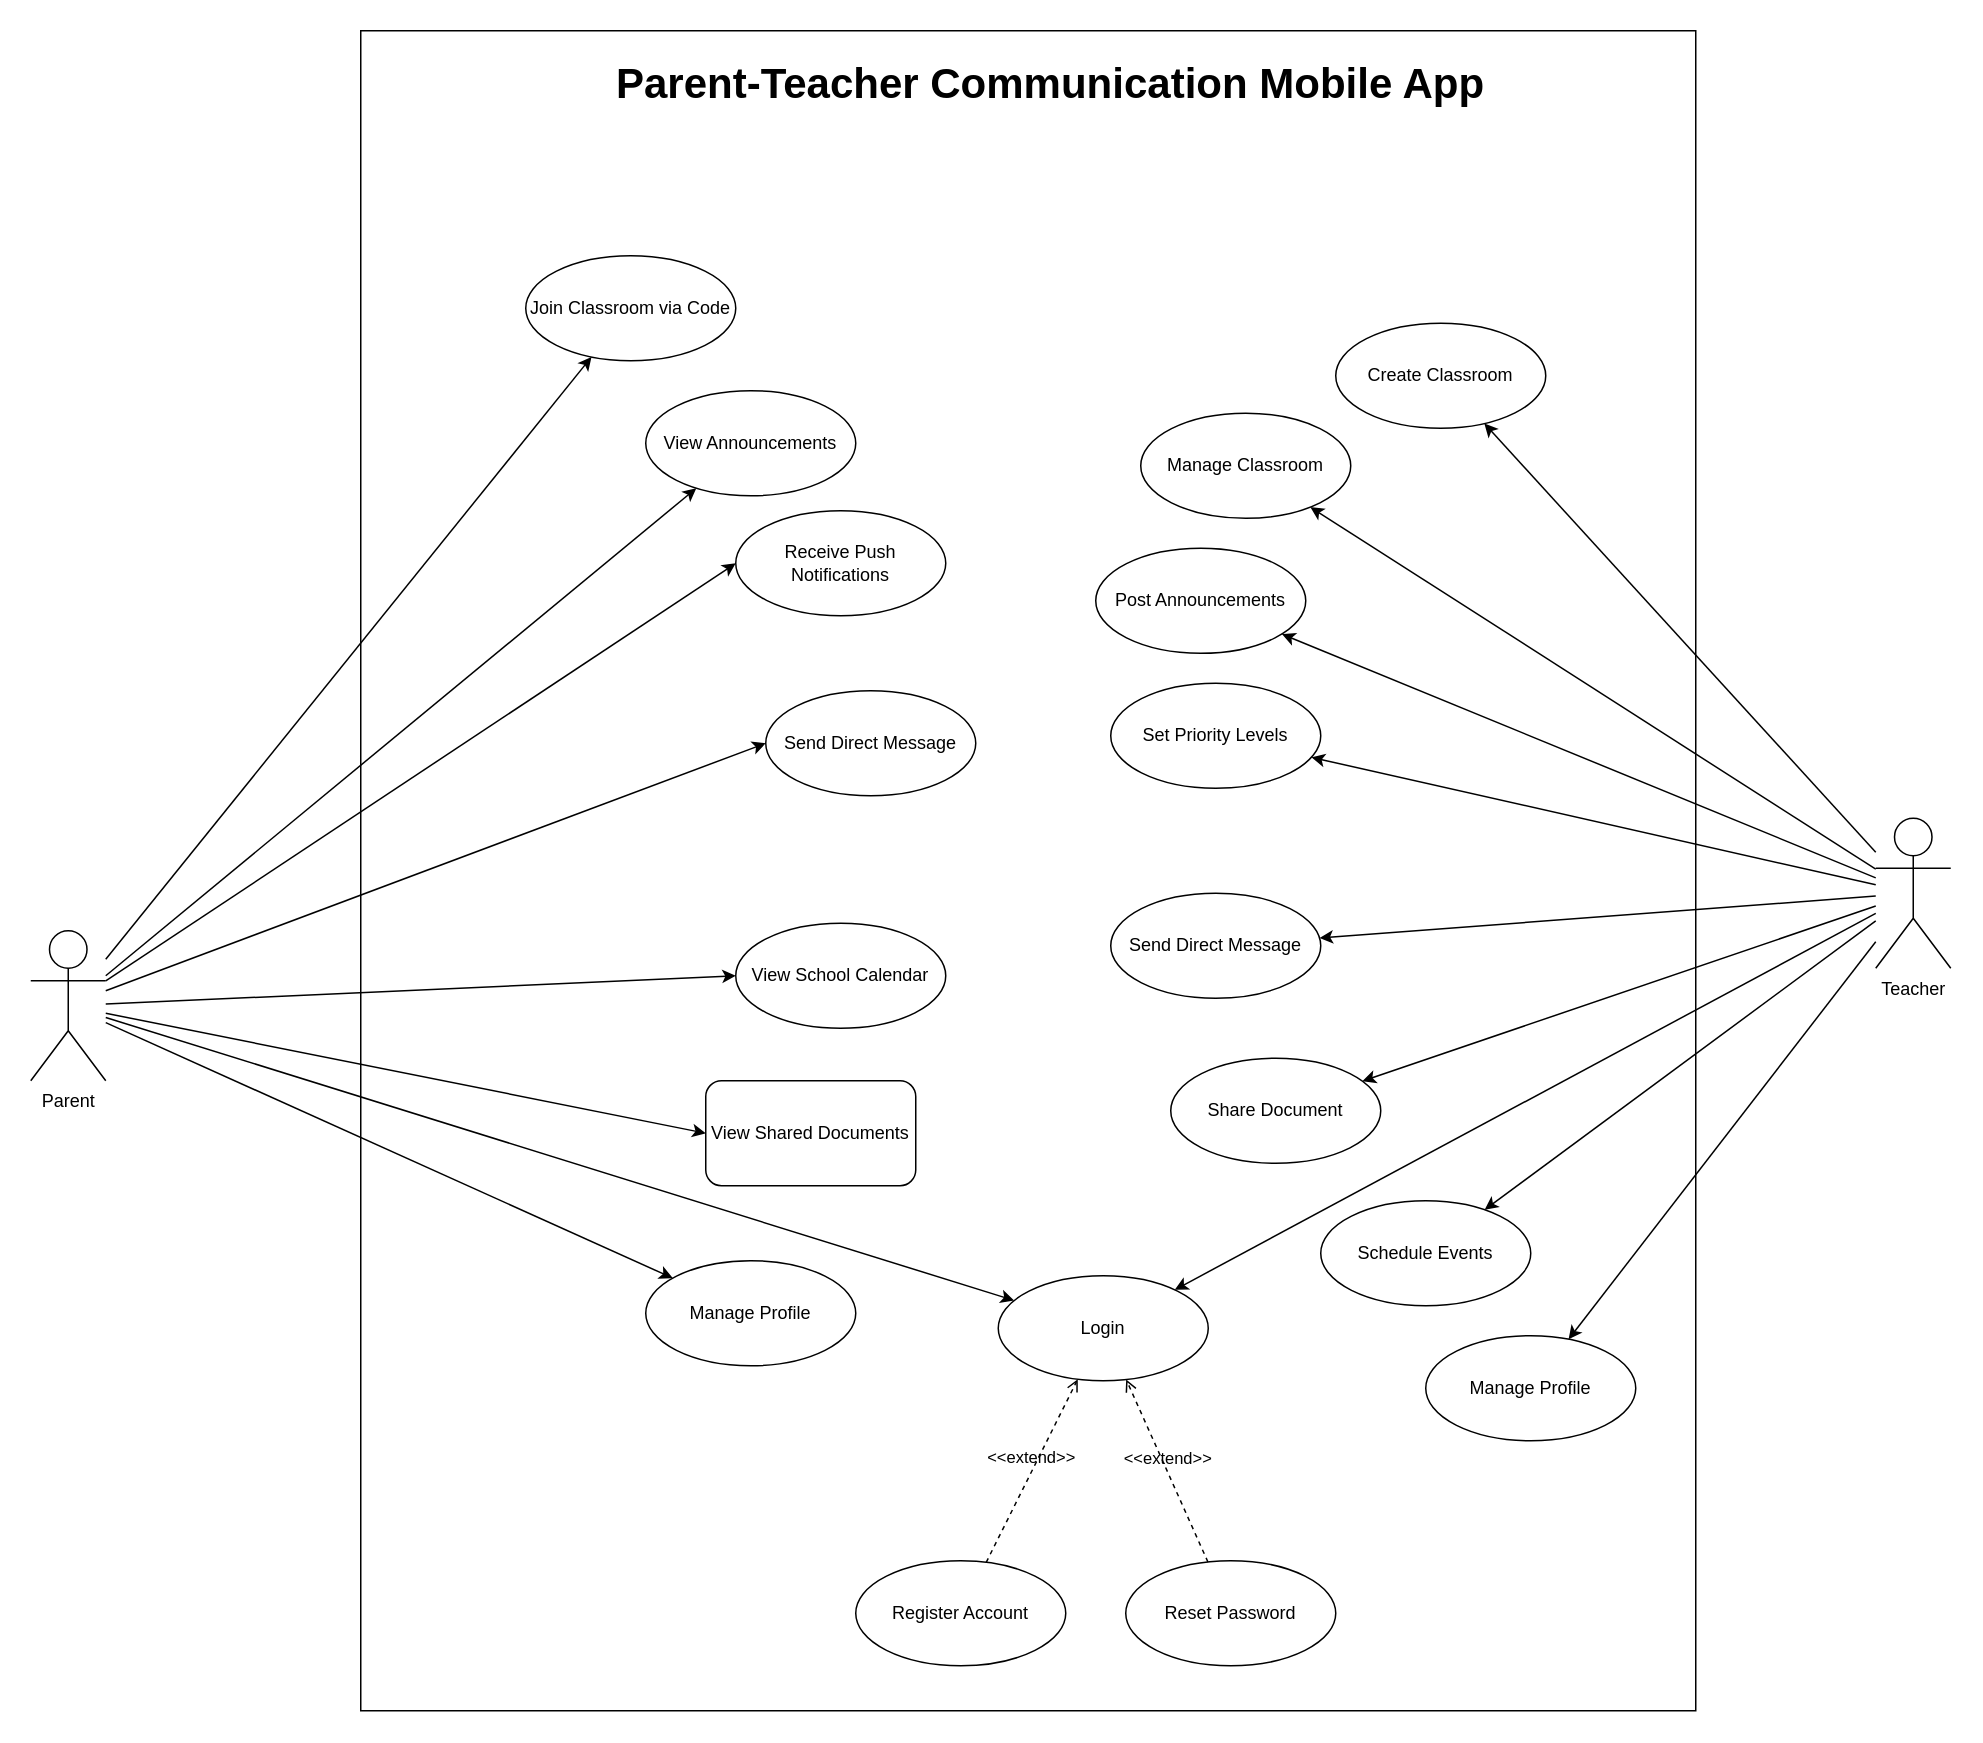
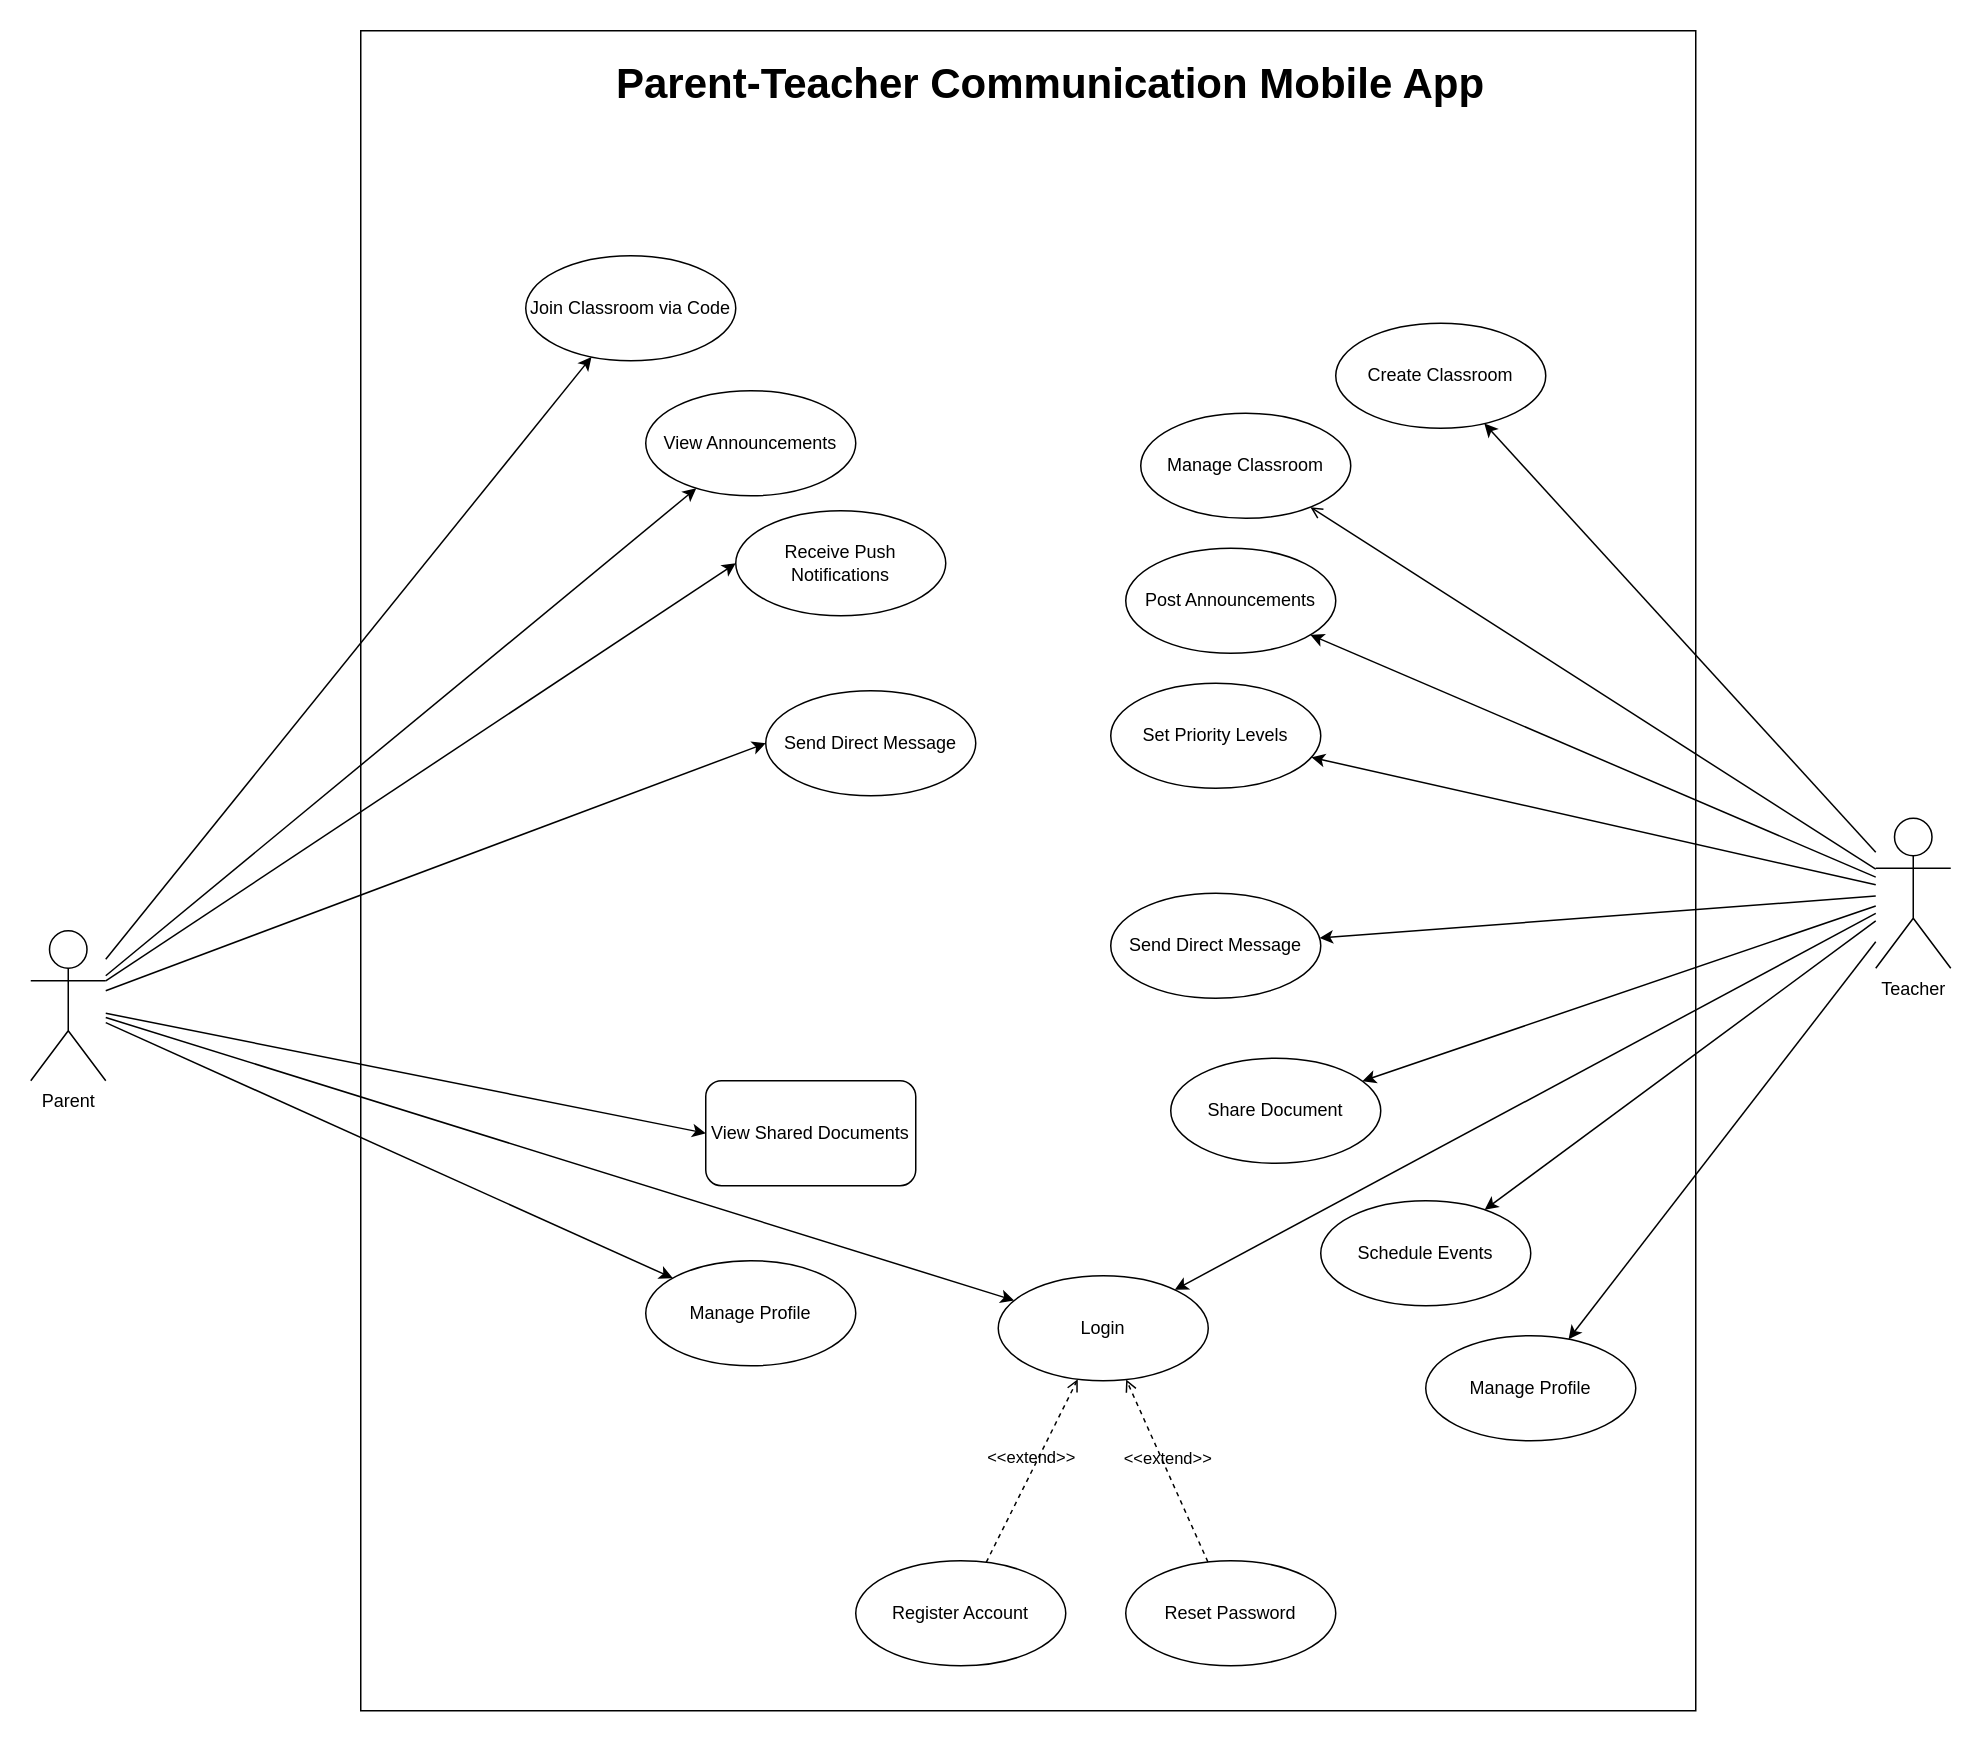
(1319, 513) -> (1317, 511)
(1201, 601) -> (1231, 601)
(841, 976) -> none
(415, 990) -> none
